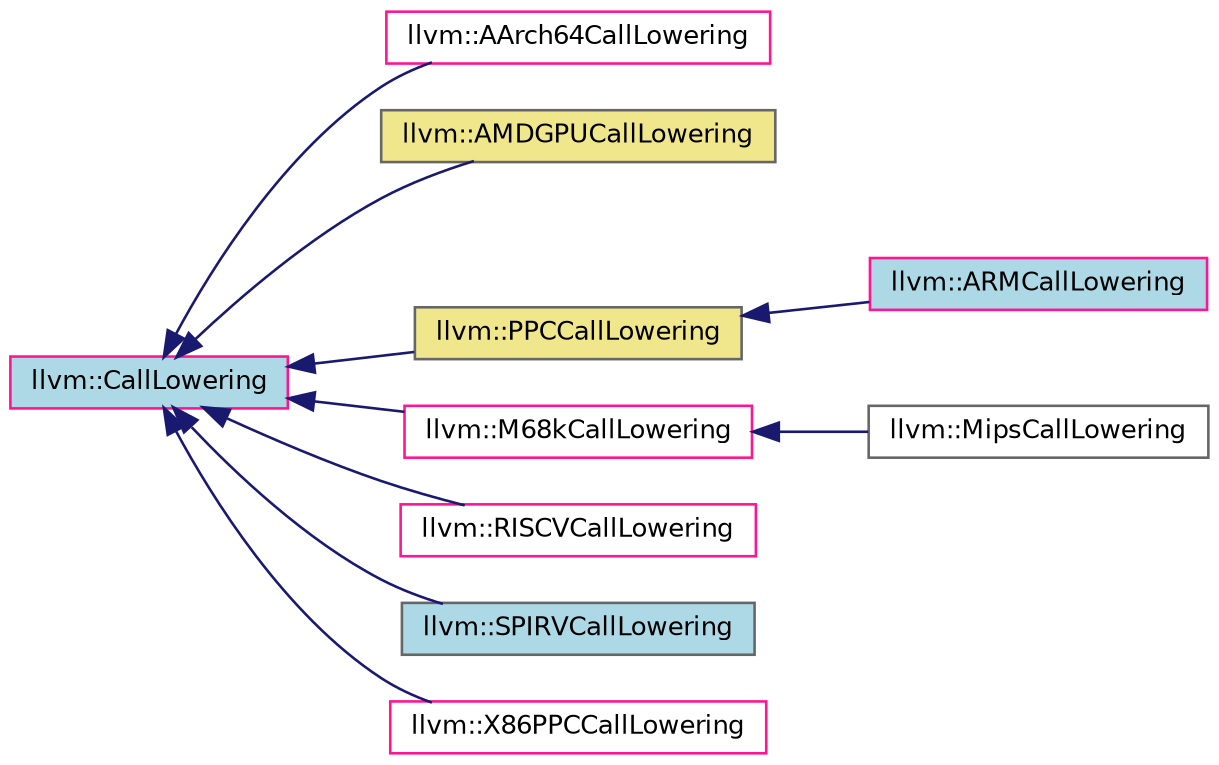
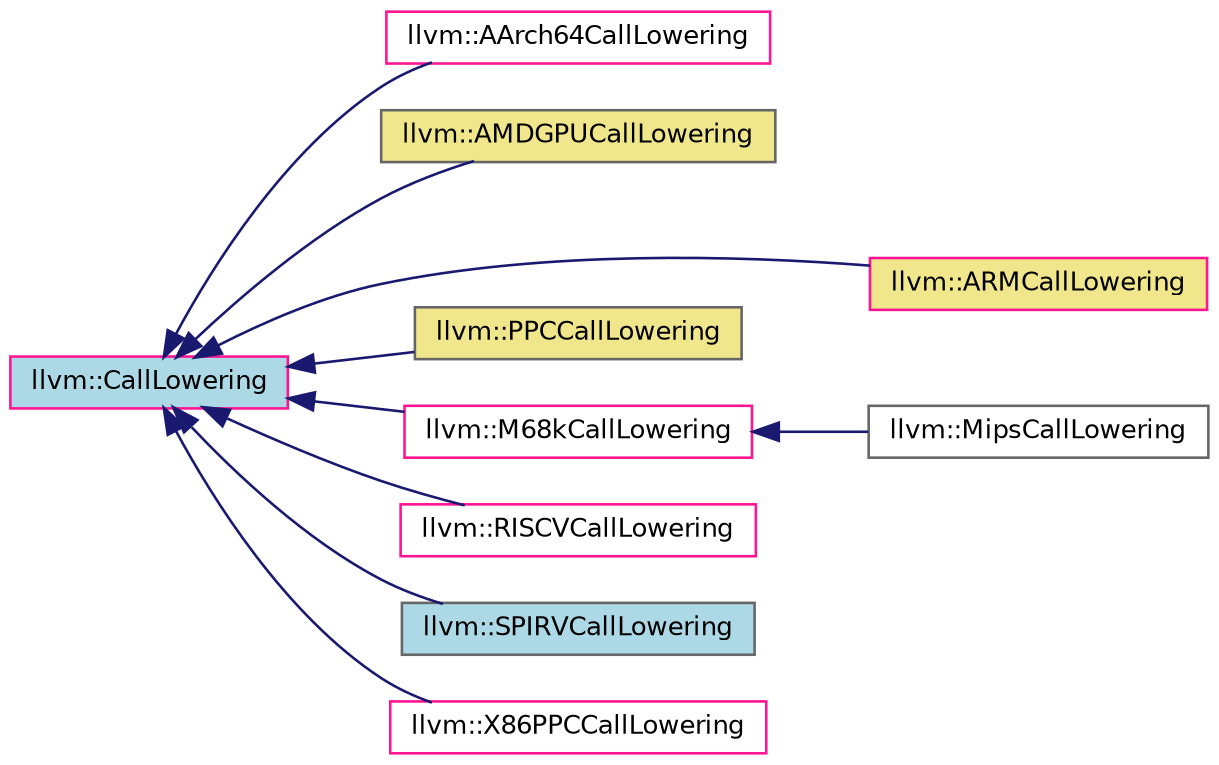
(1039, 284) -> (1039, 284)
(819, 307) -> (537, 263)
